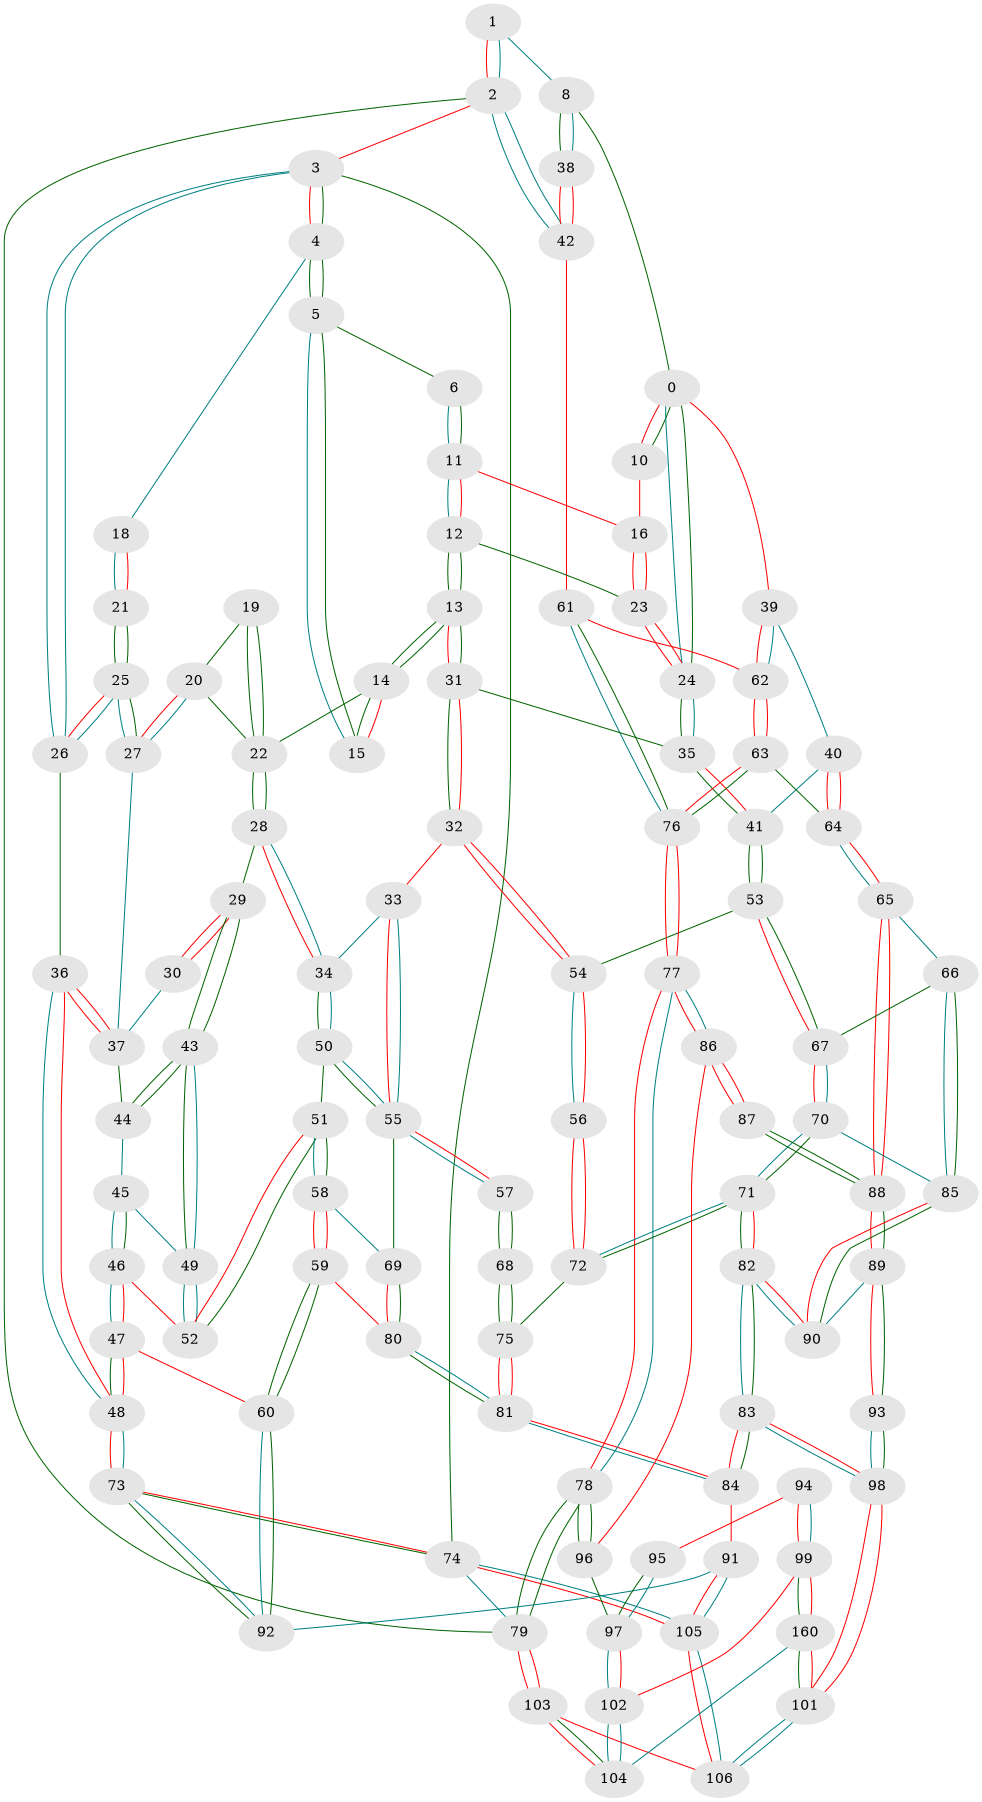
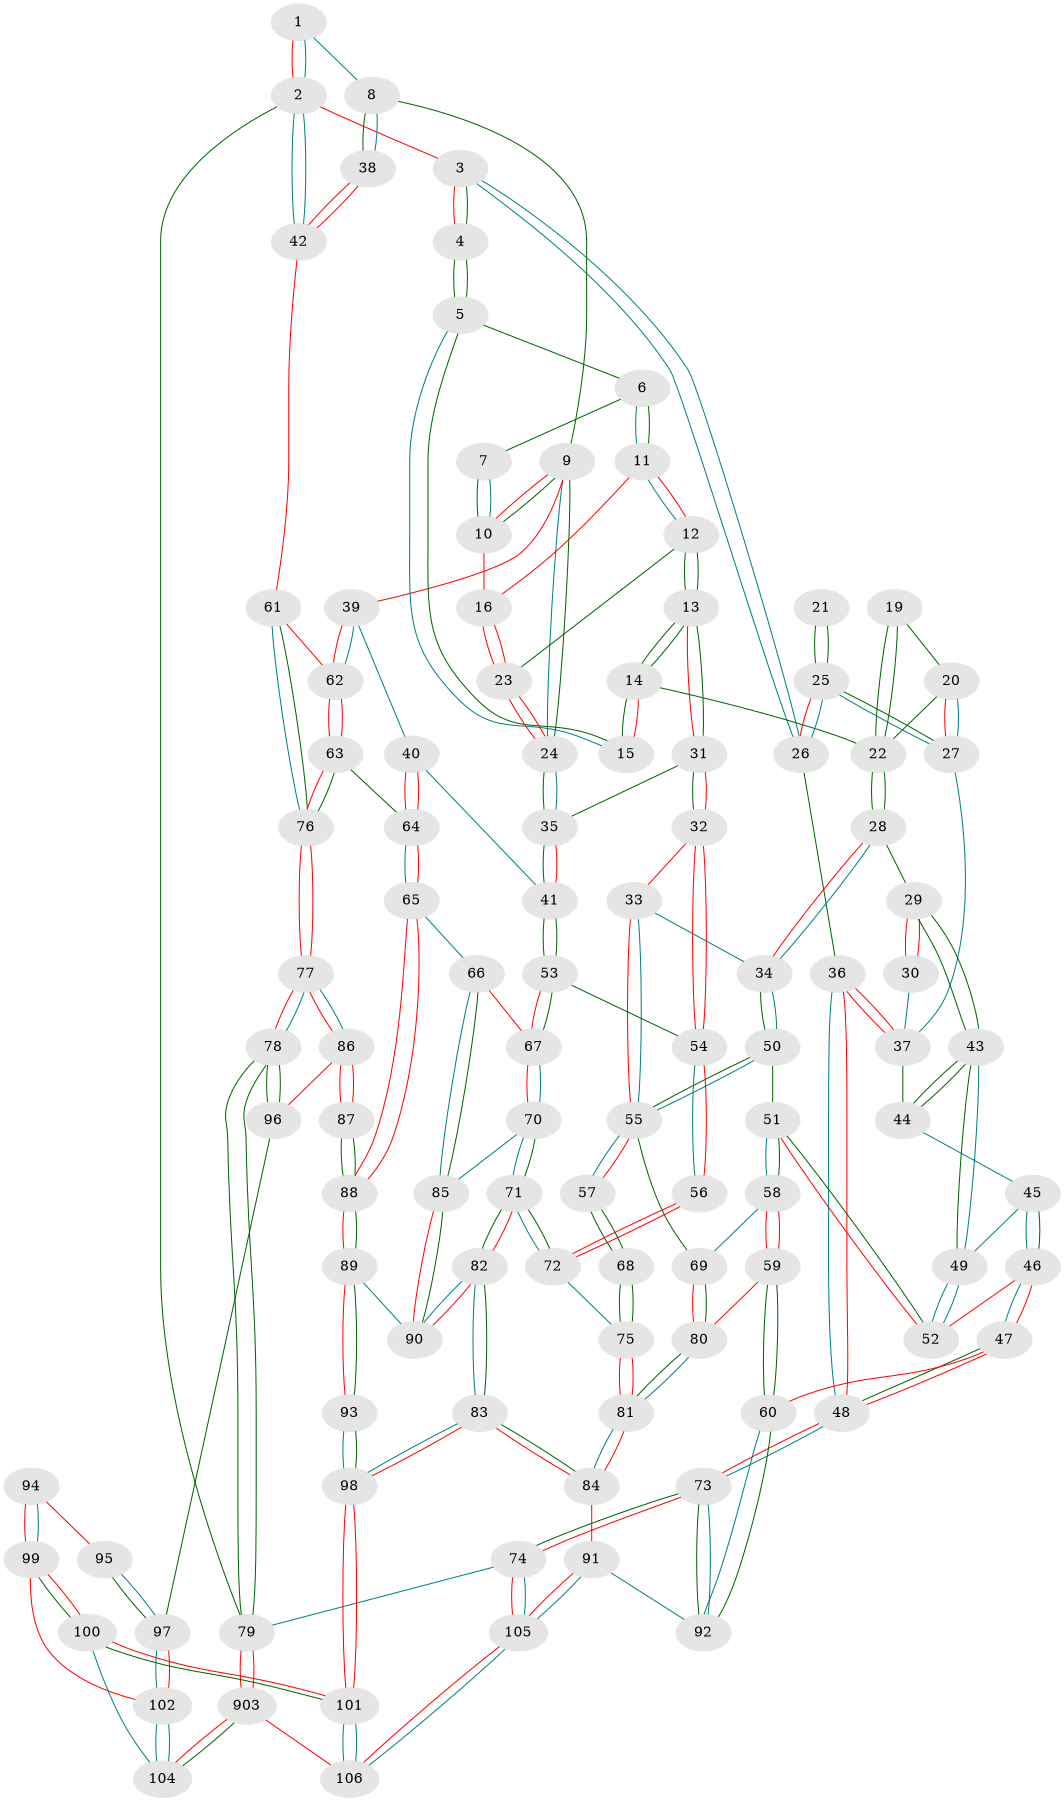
(672, 388) -> (567, 462)
none -> (484, 462)
(121, 535) -> none
(509, 814) -> none
(897, 1005) -> (505, 1011)
(542, 1303) -> (590, 1303)
(805, 1633) -> (87, 1633)
(538, 1706) -> (247, 1706)
